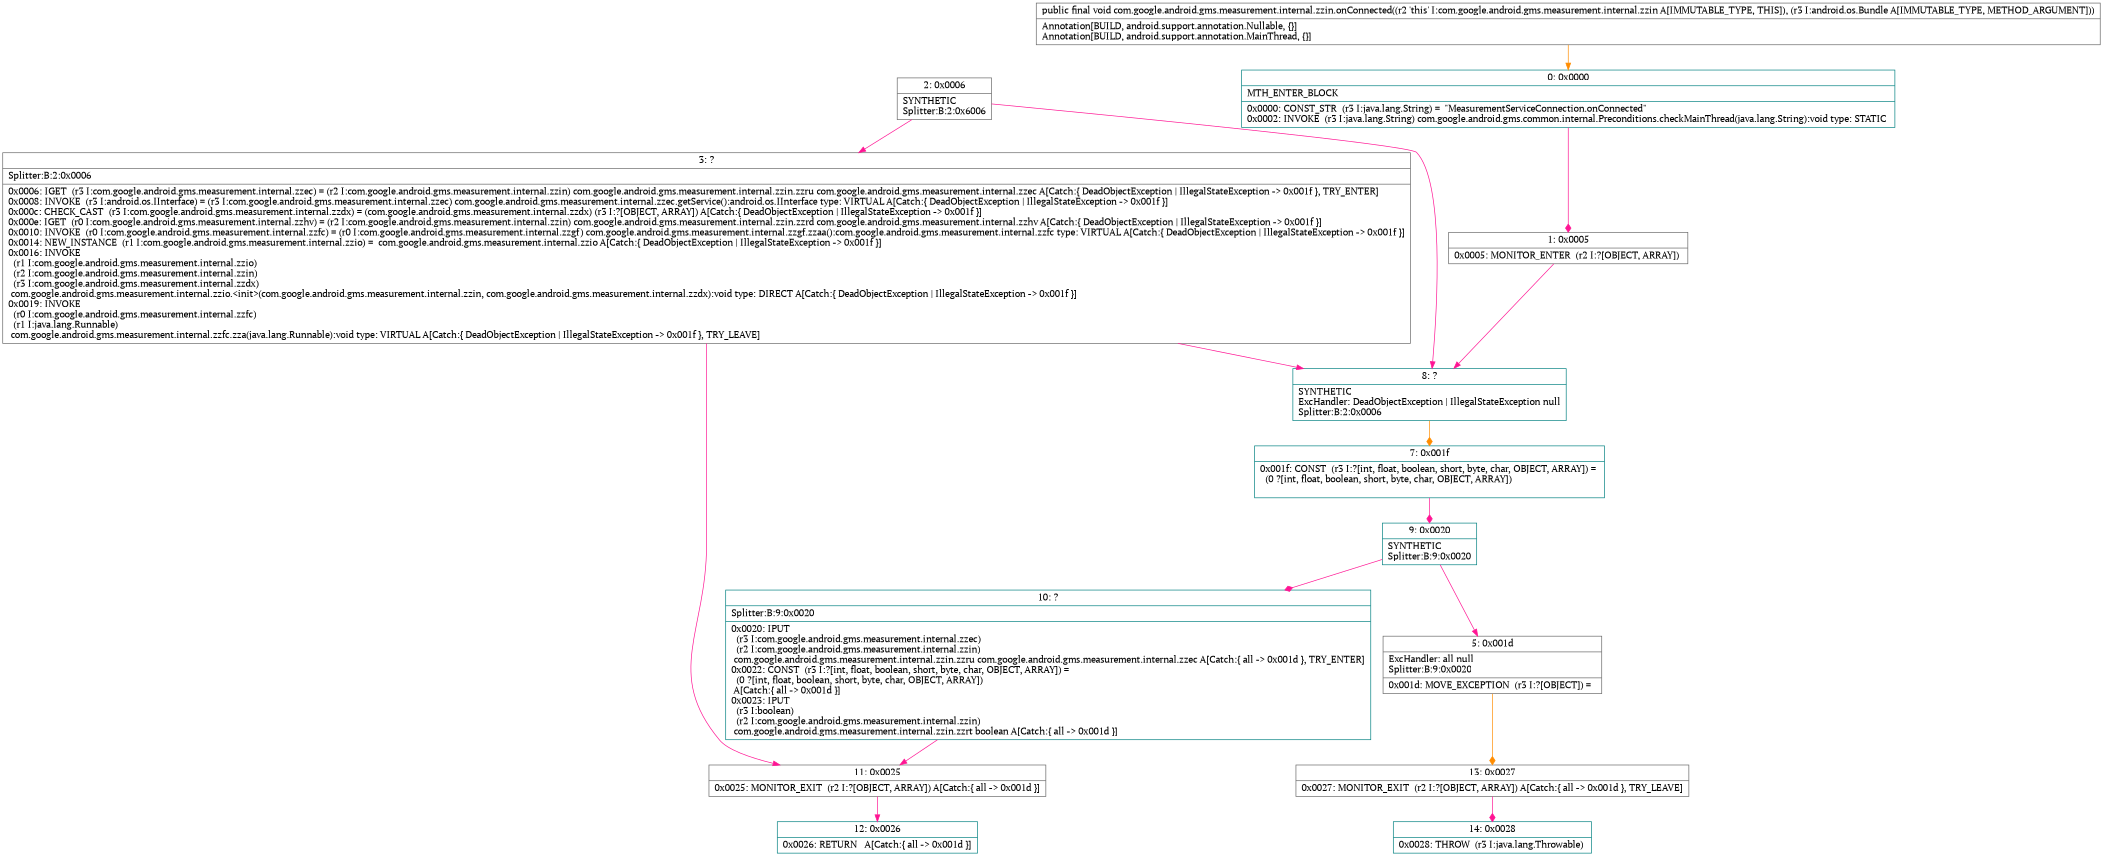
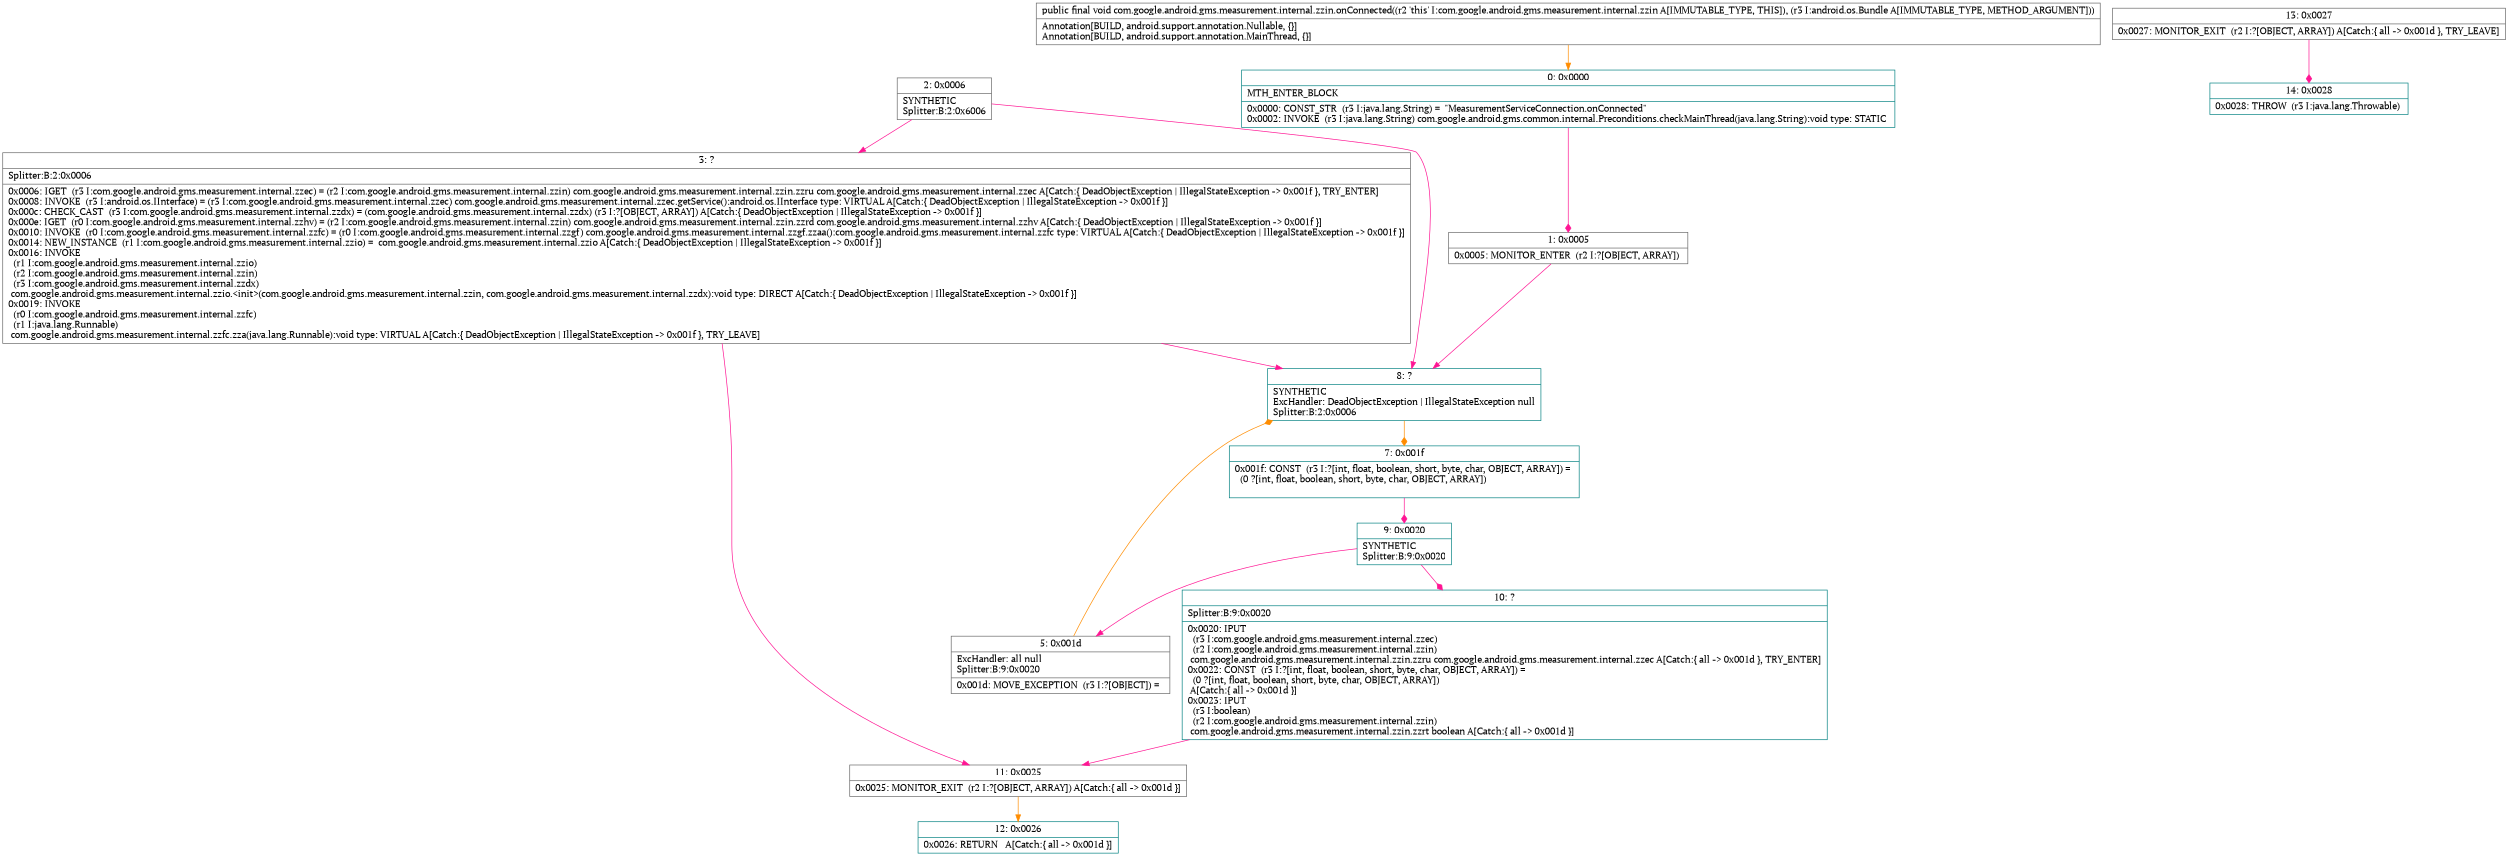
(1492, 725) -> (1152, 513)
(877, 806) -> (1018, 806)
